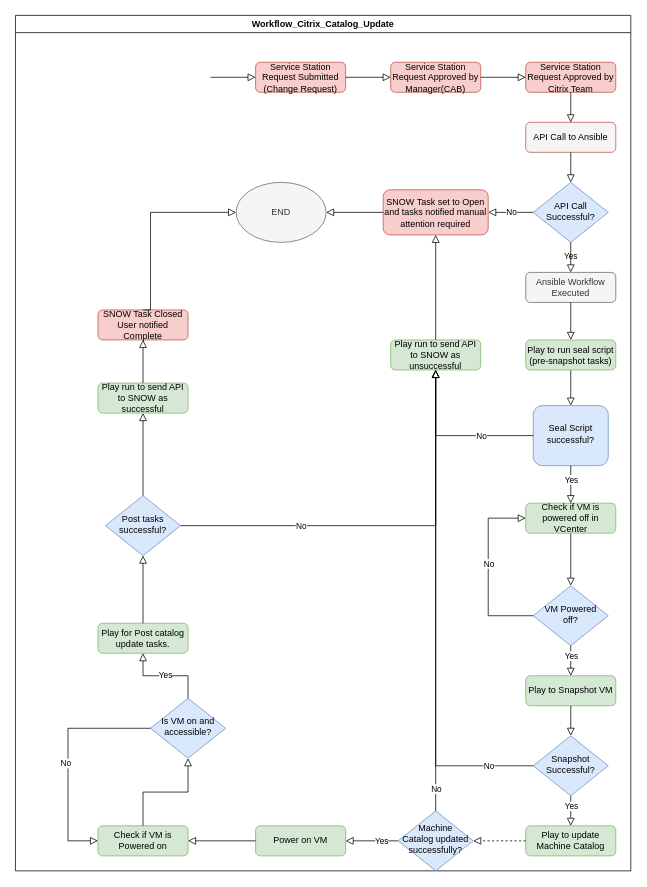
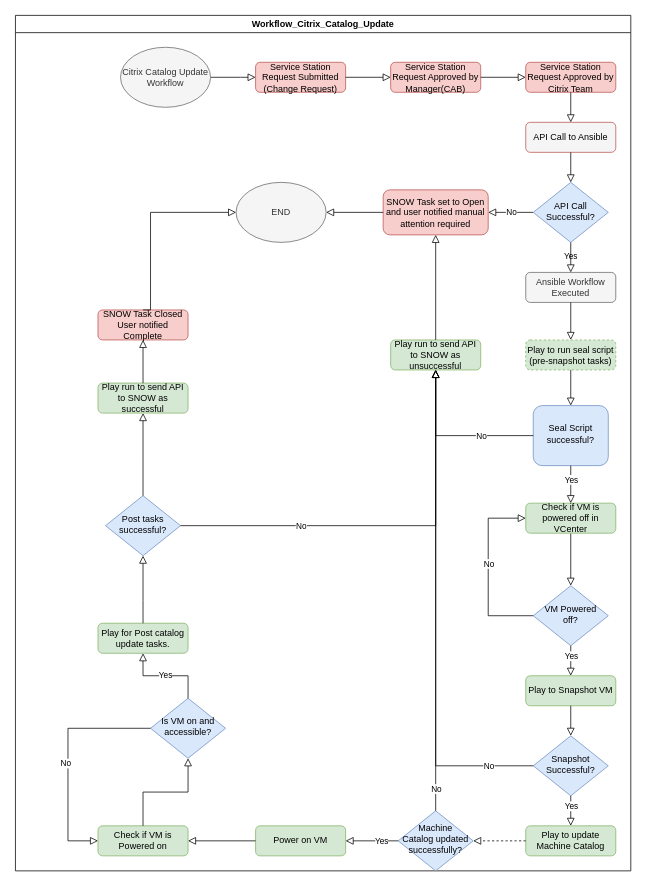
none -> (165, 77)
(435, 213) -> (435, 213)
(570, 355) -> (570, 355)
